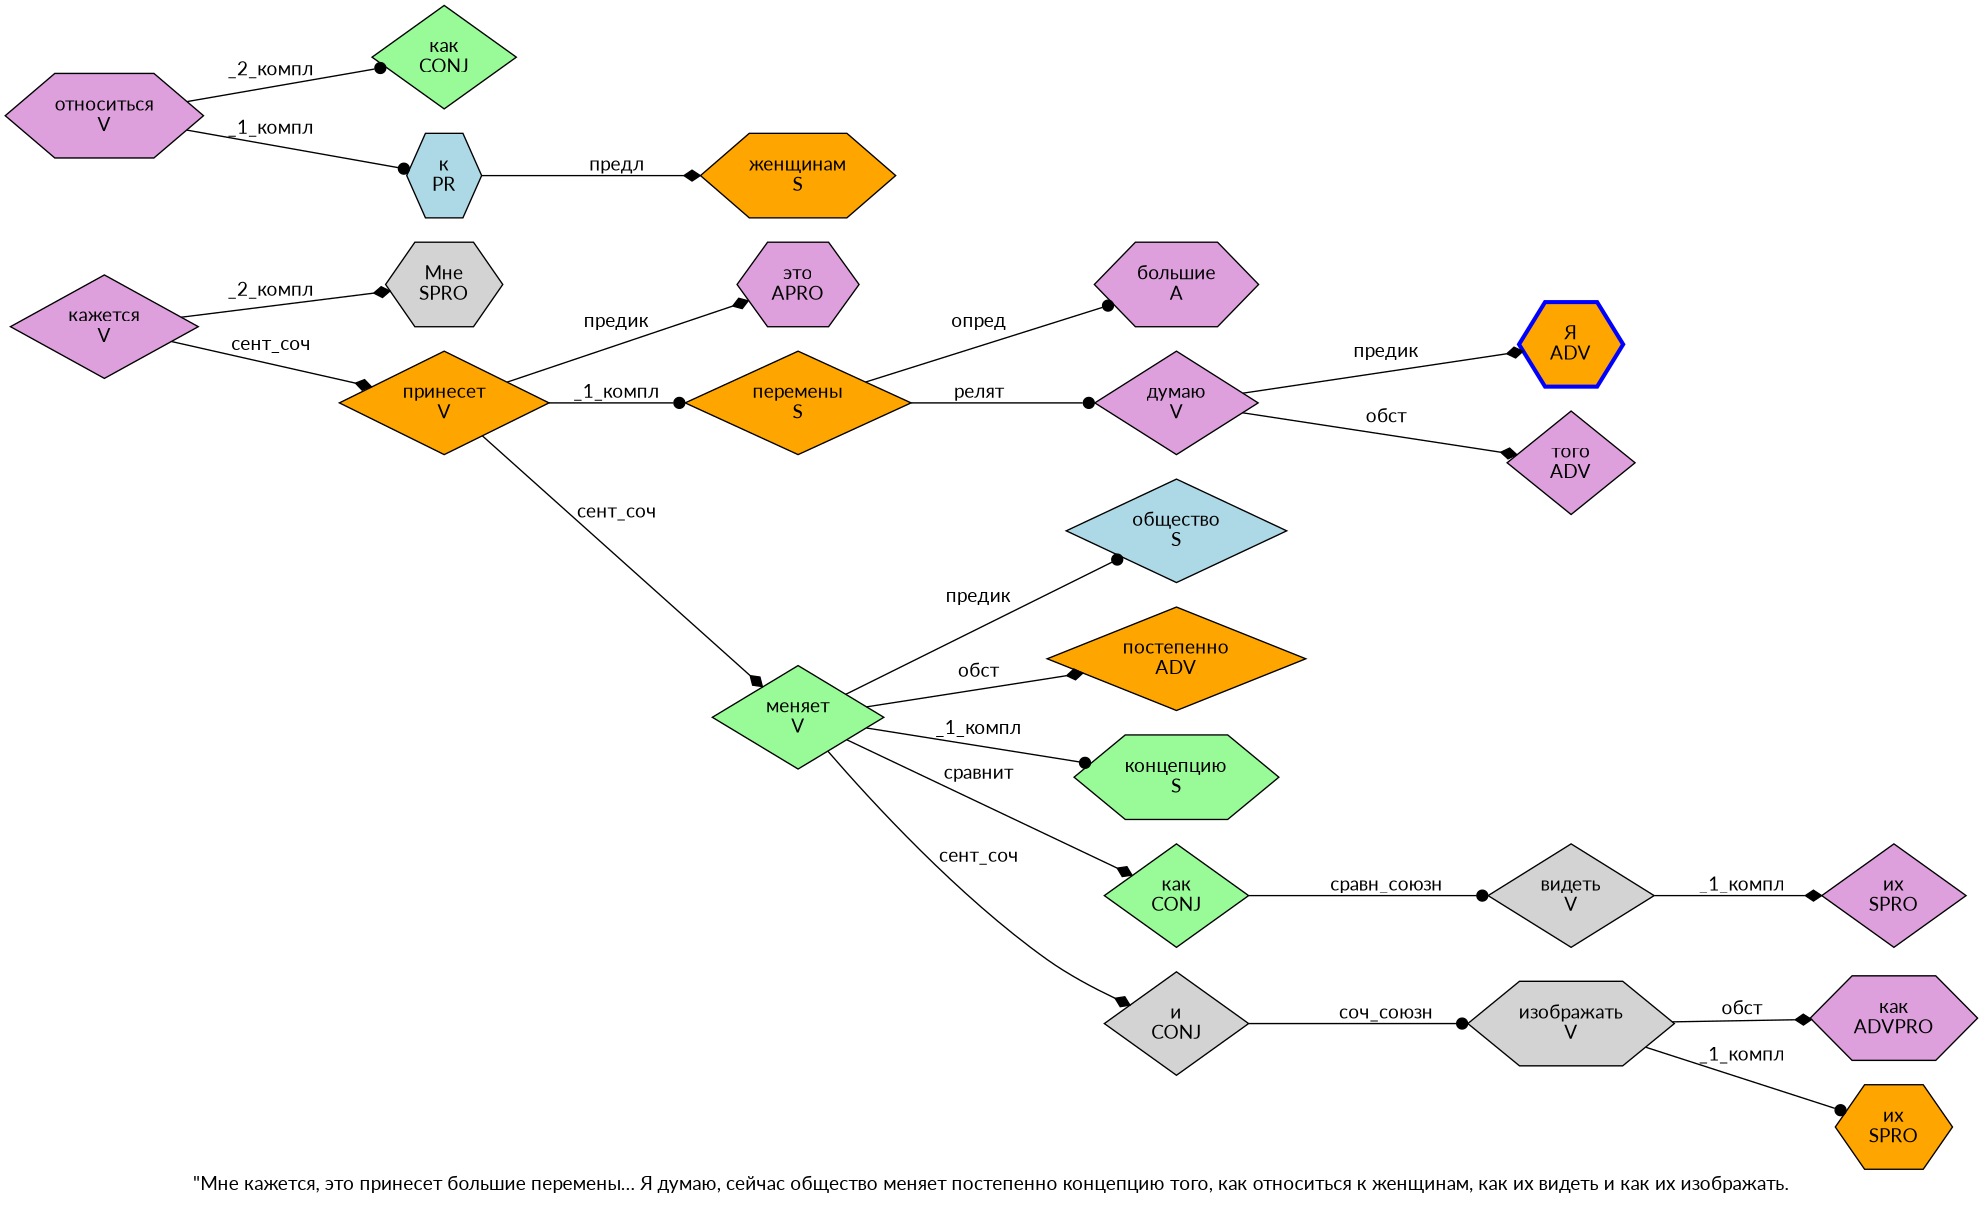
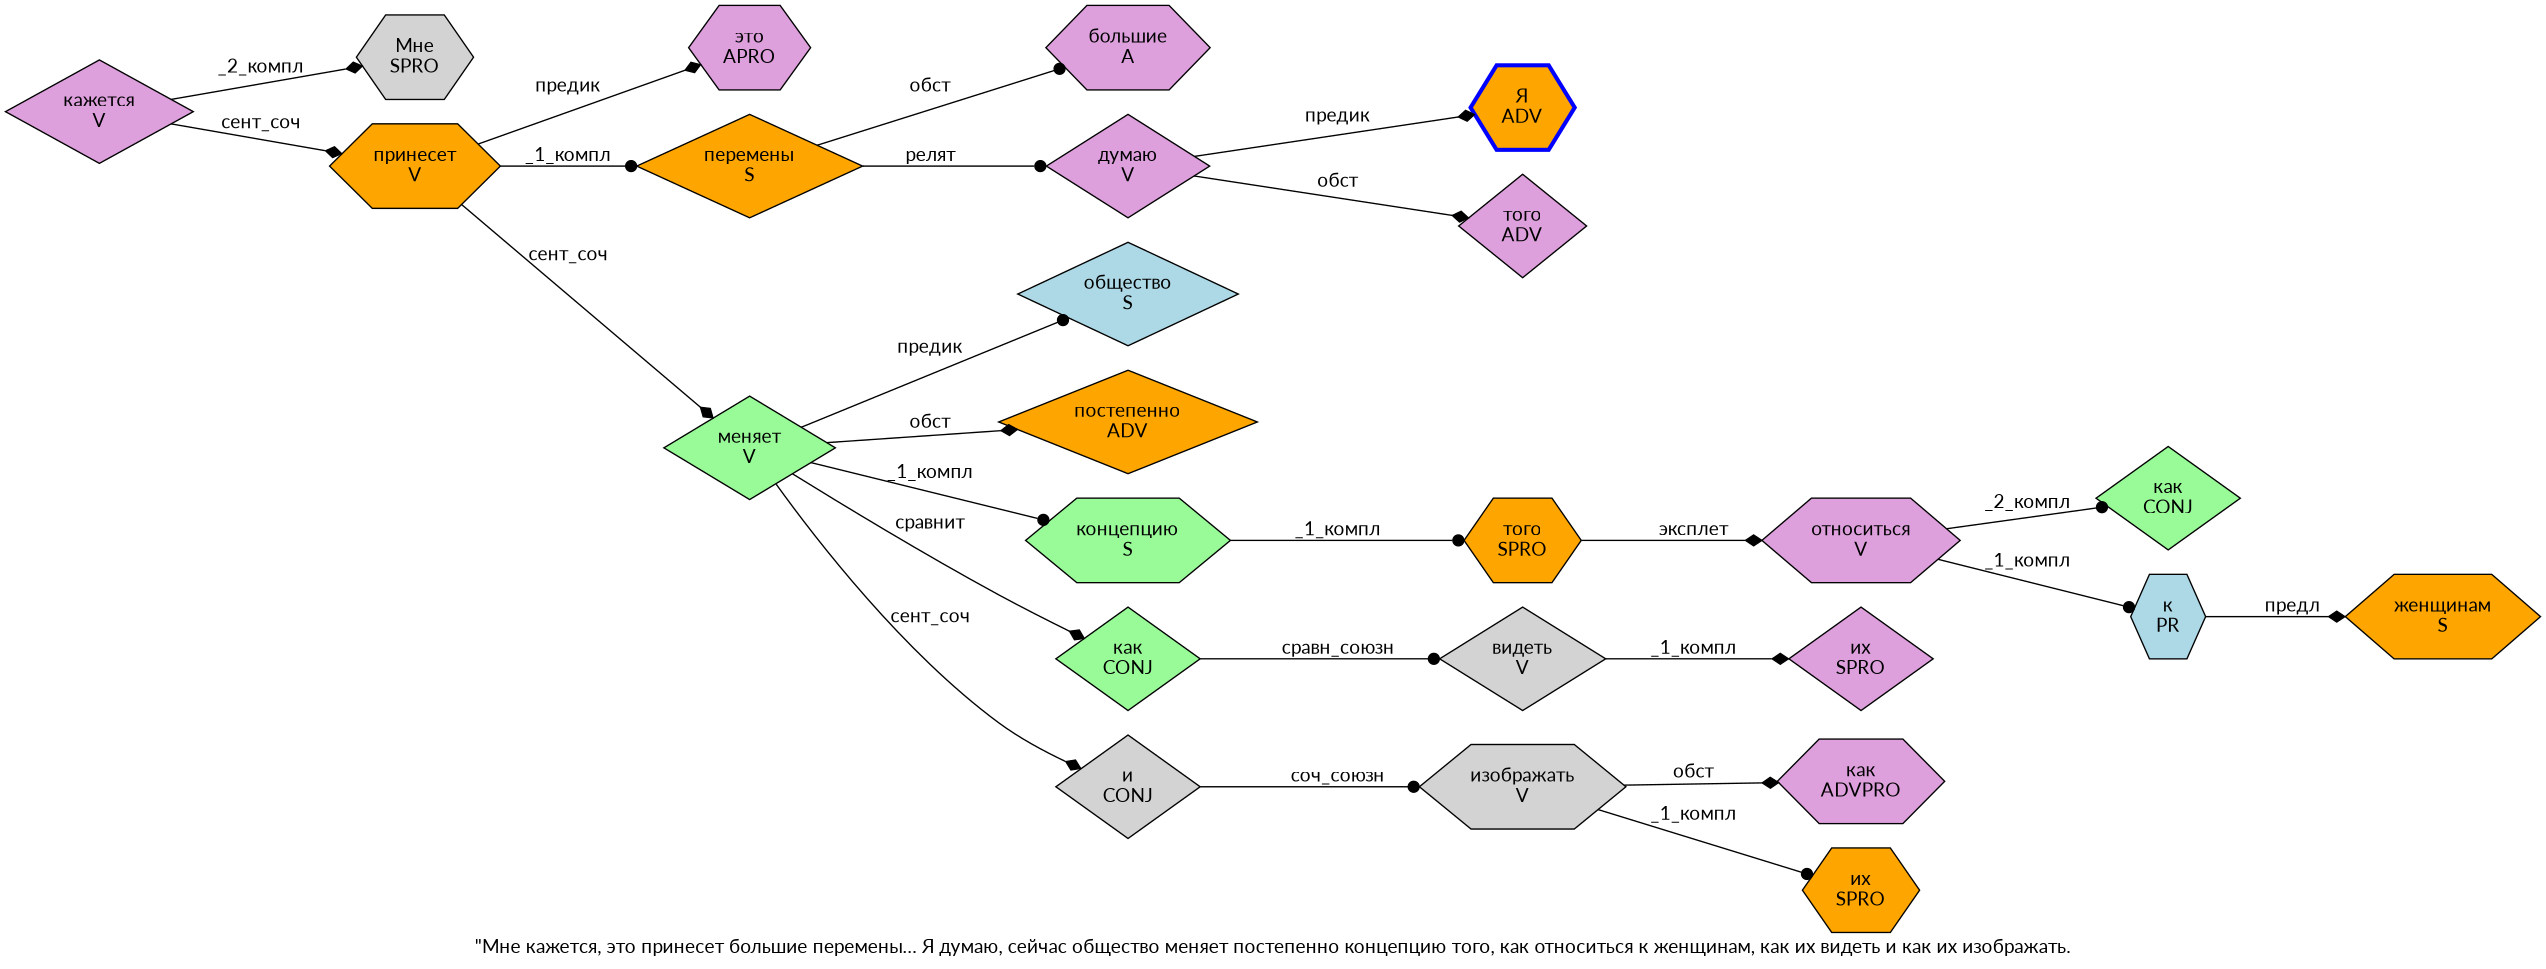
(979, 322) -> (931, 86)
(444, 403) -> (415, 166)
none -> (1523, 540)
